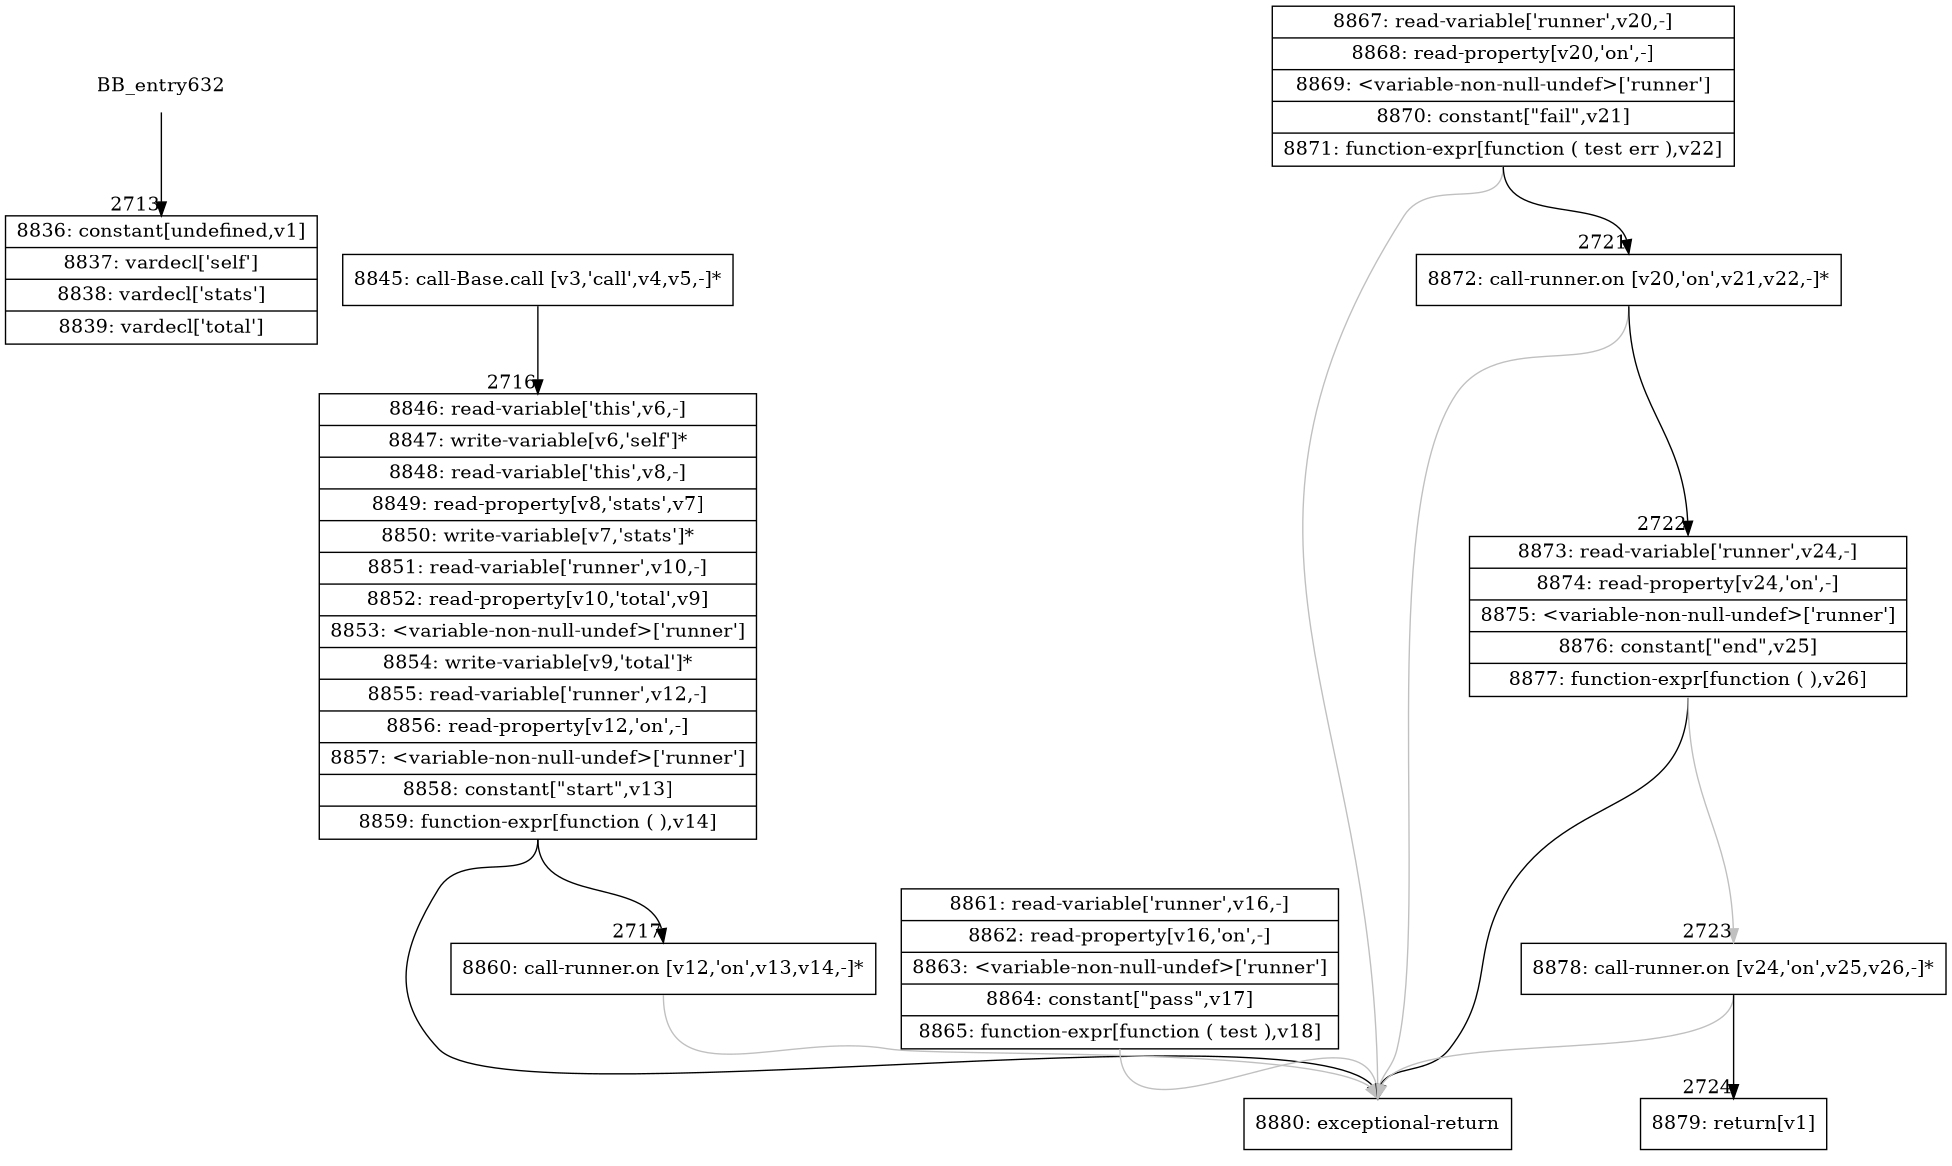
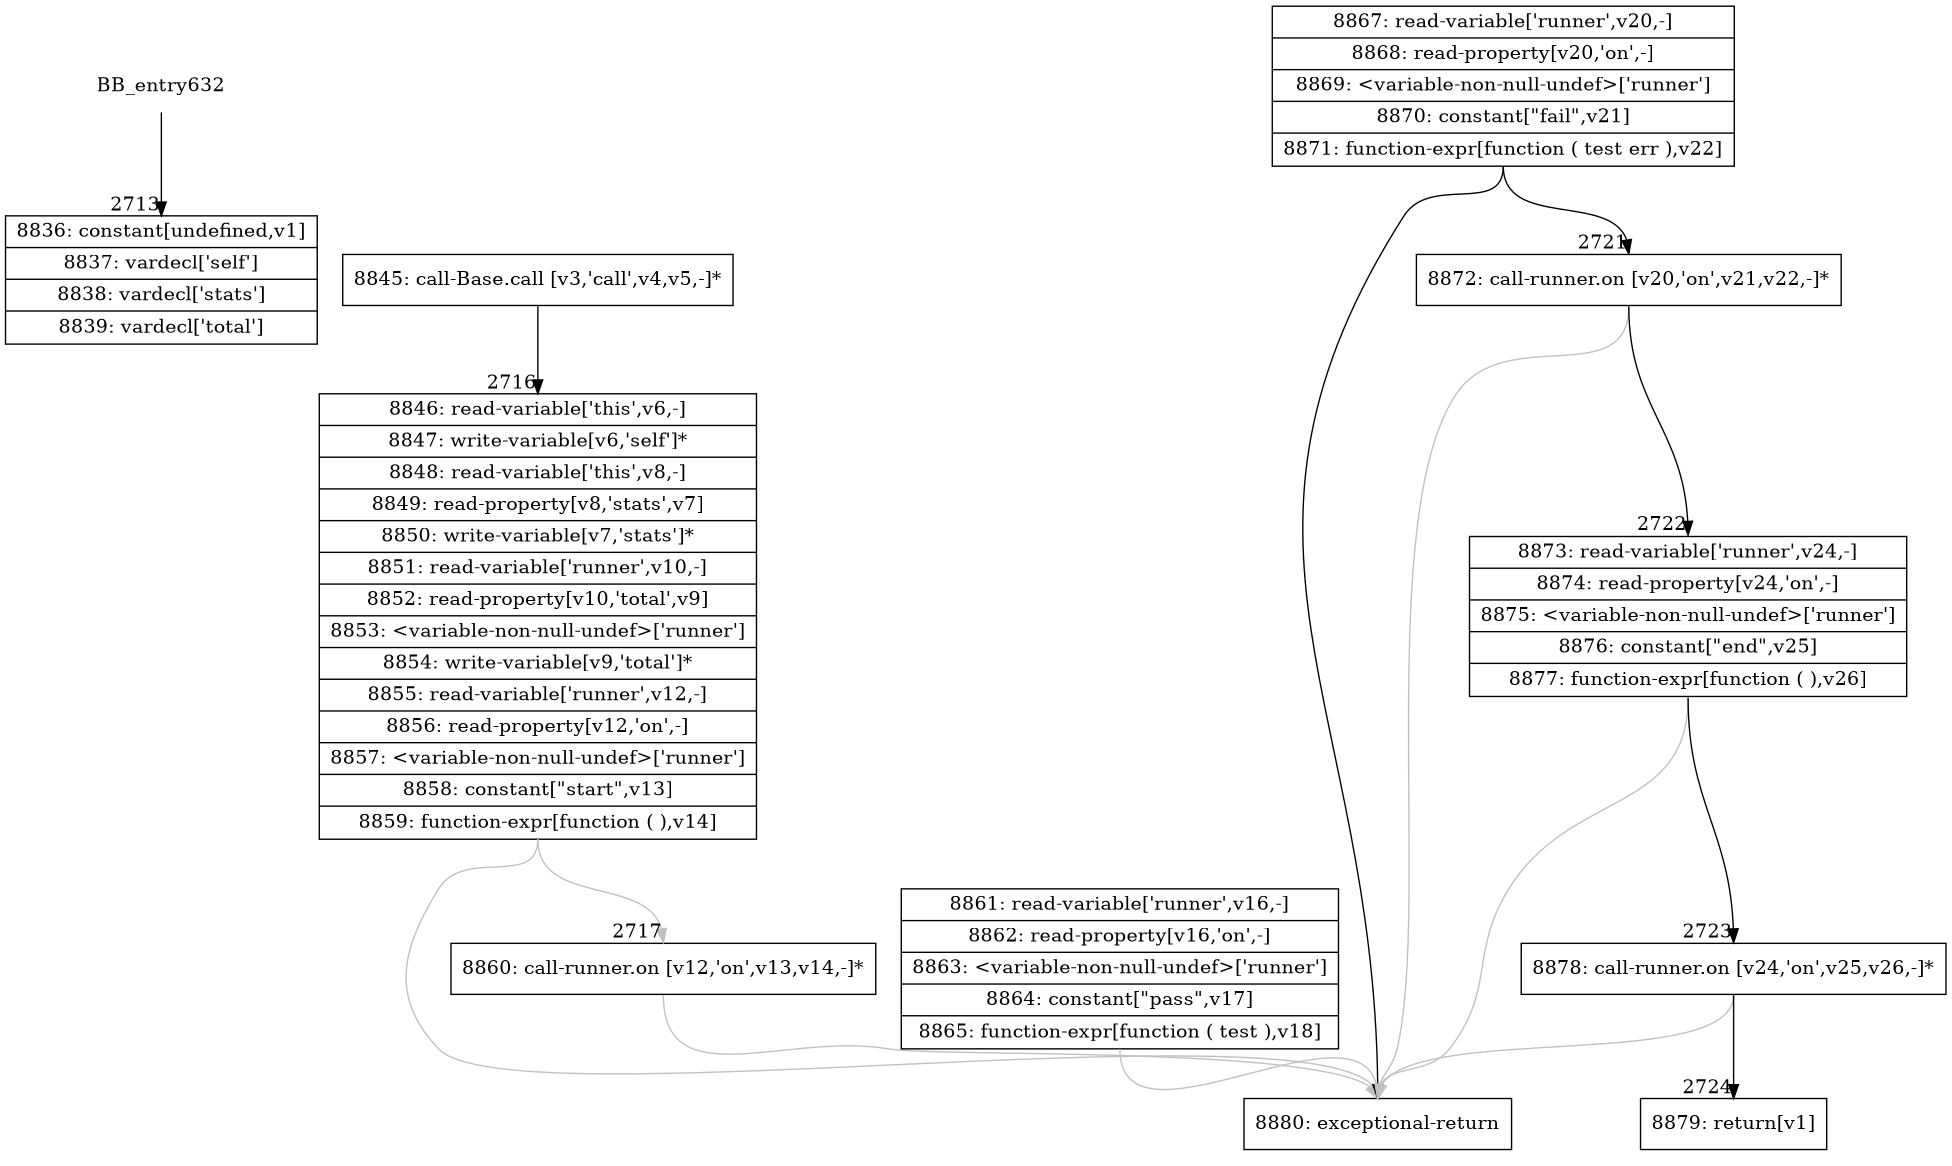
(1307, 582) -> (1307, 582)
(1709, 814) -> (1709, 814)
(1516, 880) -> (1516, 880)
(594, 889) -> (594, 889)
(757, 1071) -> (757, 1071)
